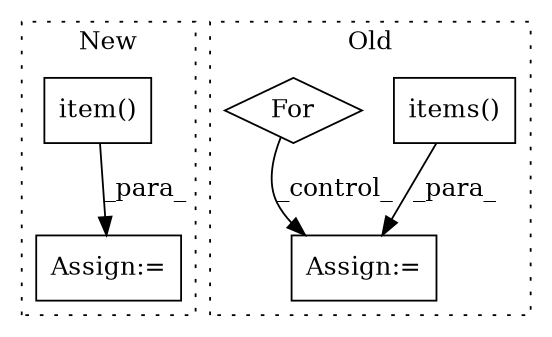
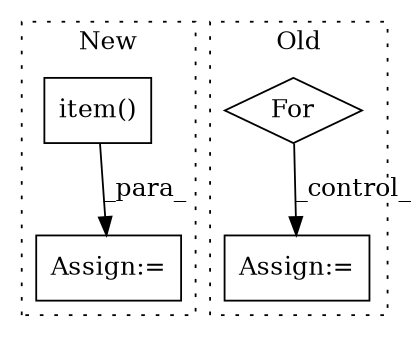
(455, 110) -> none
